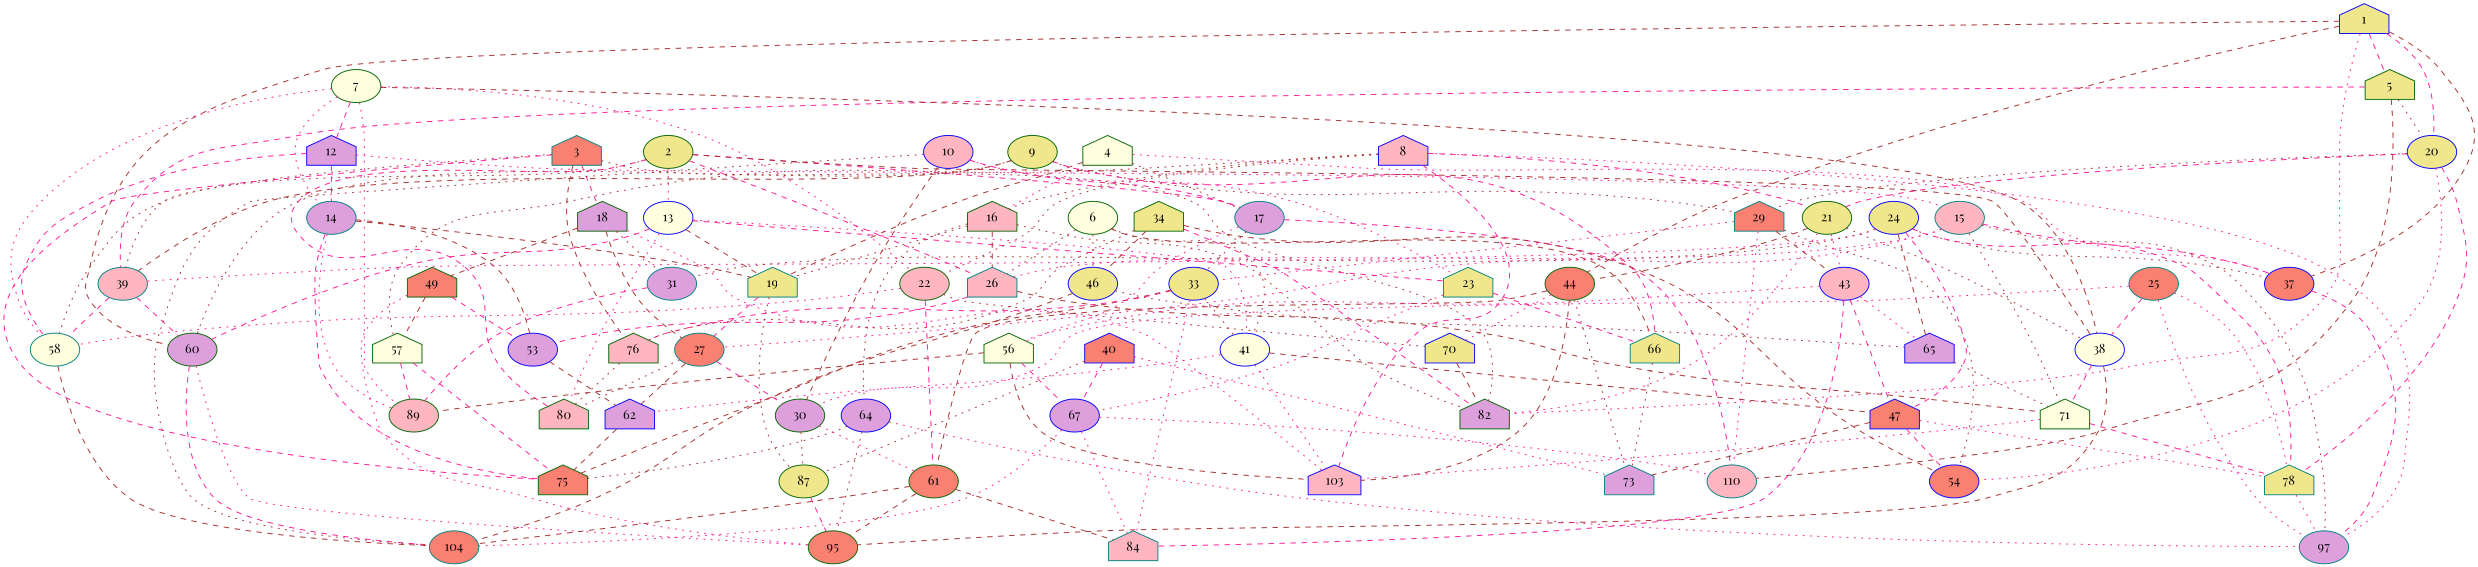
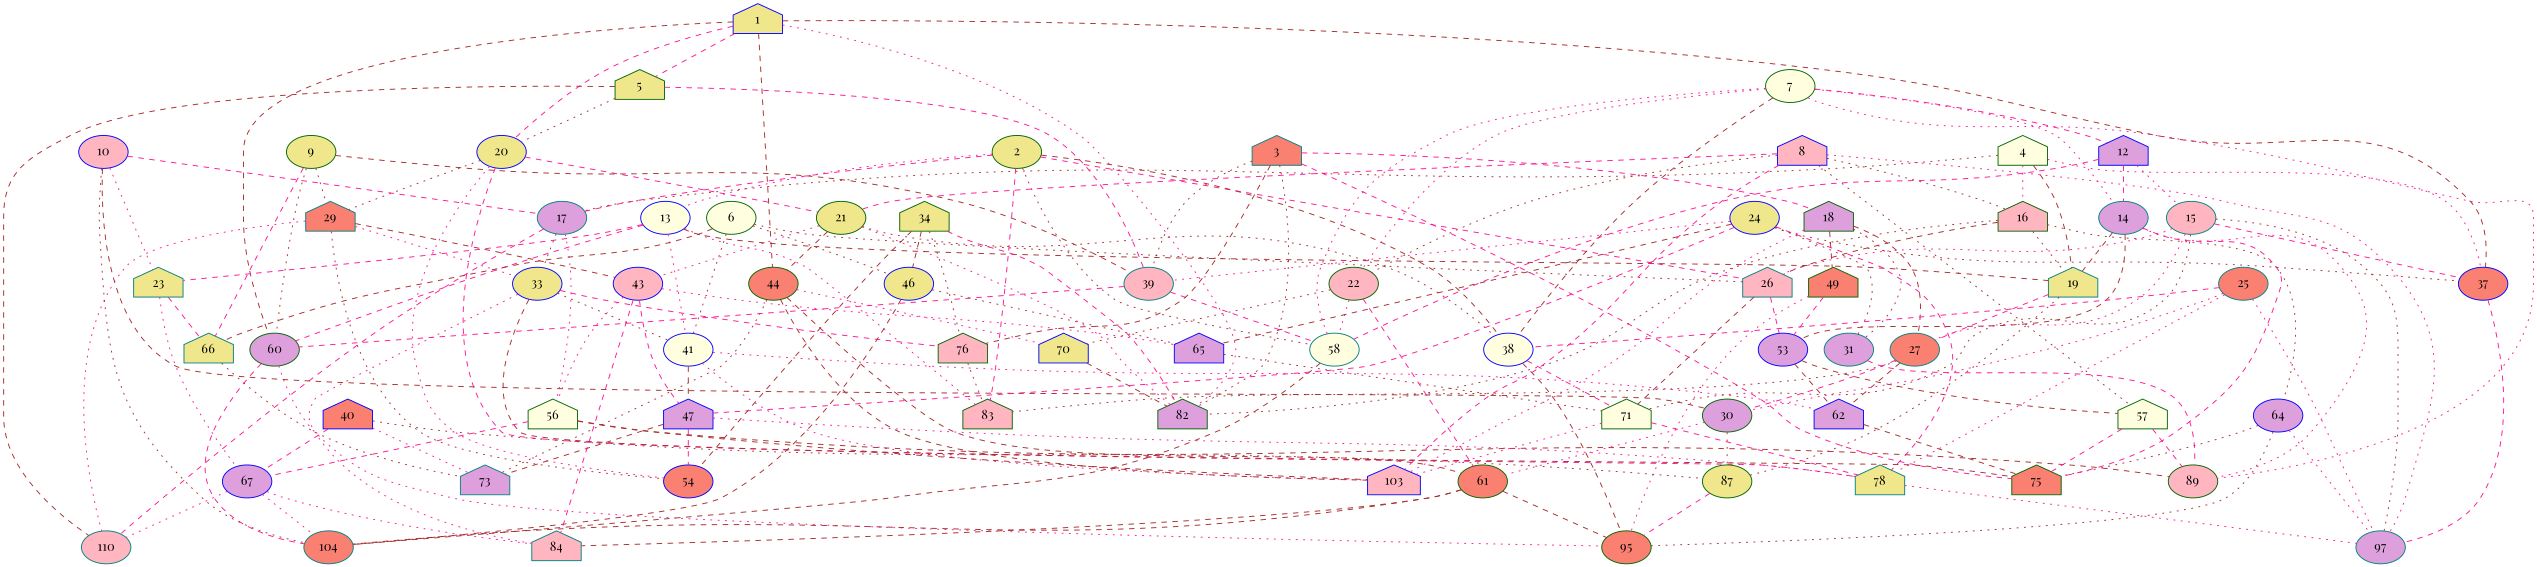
(418, 311) -> (1958, 397)
(564, 416) -> (988, 416)
(1895, 416) -> (688, 416)
